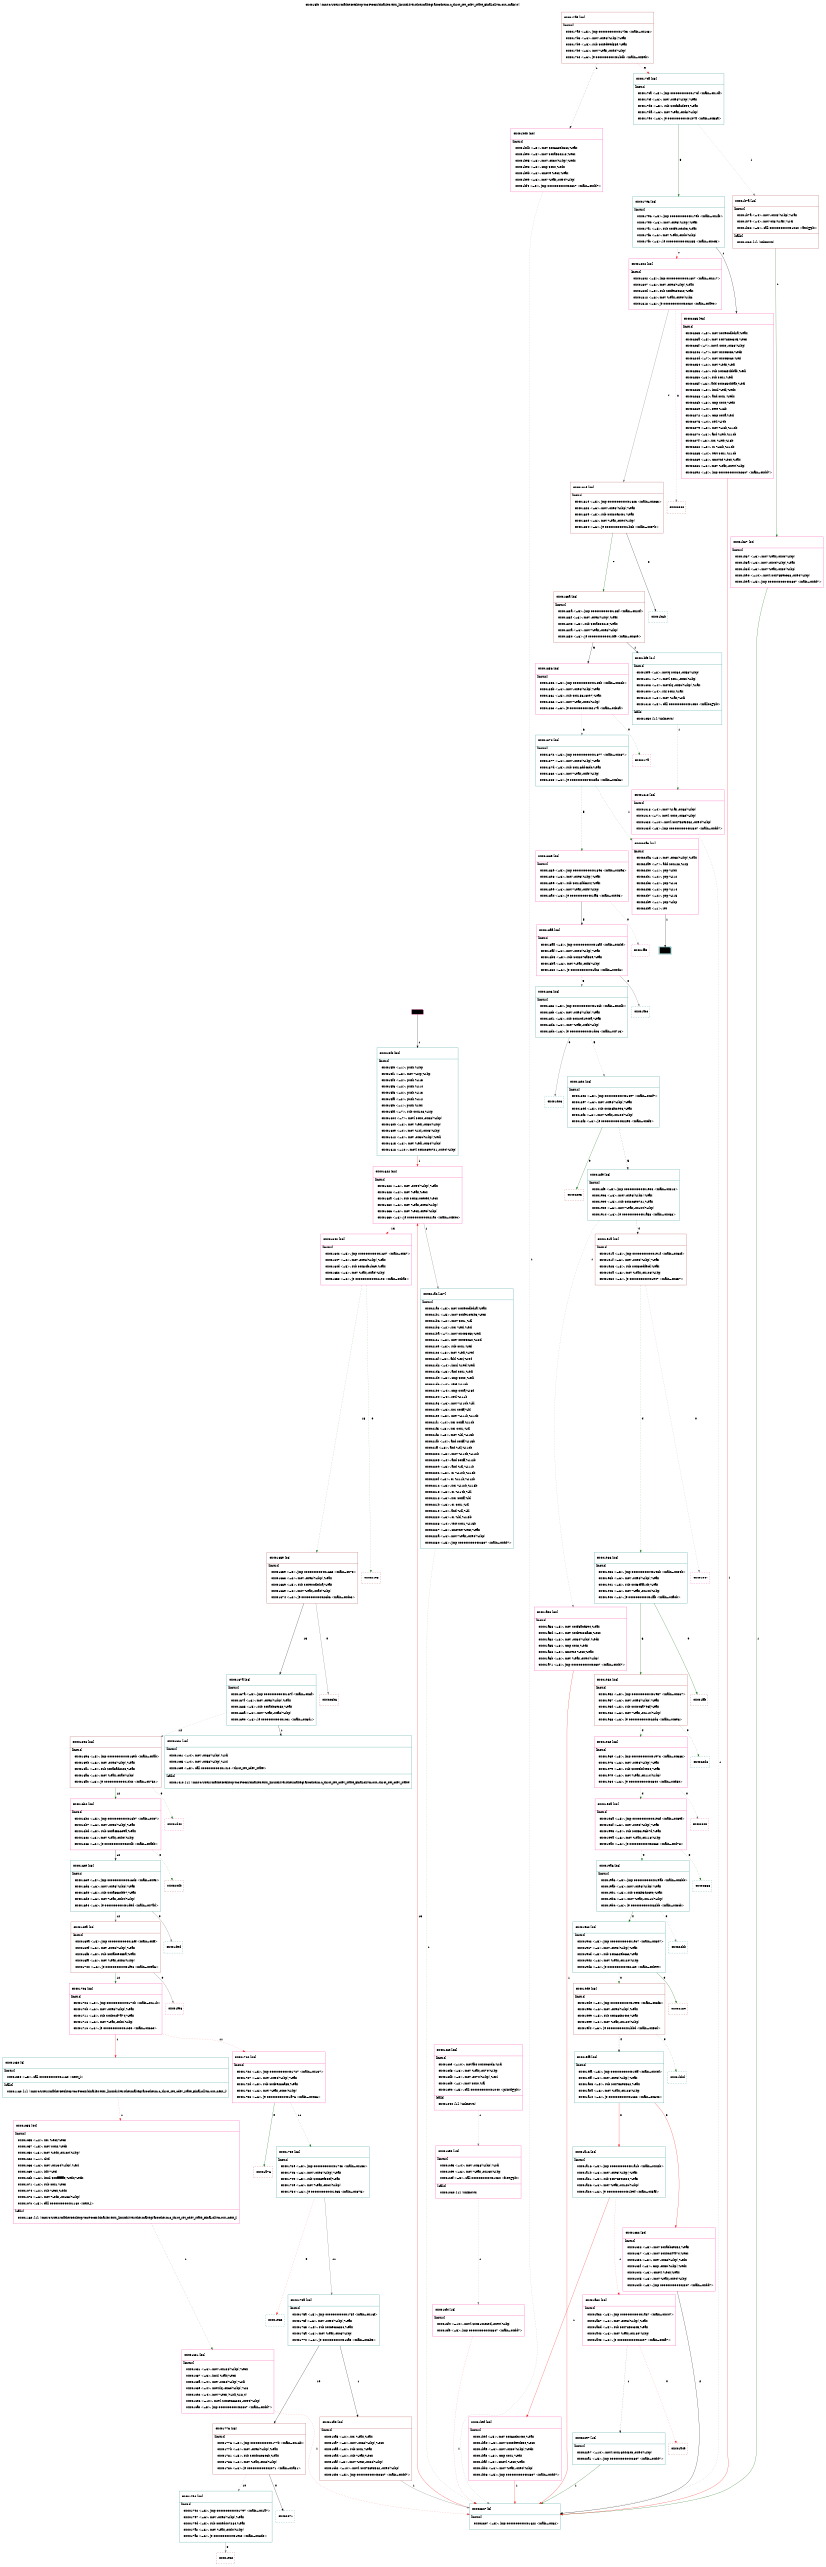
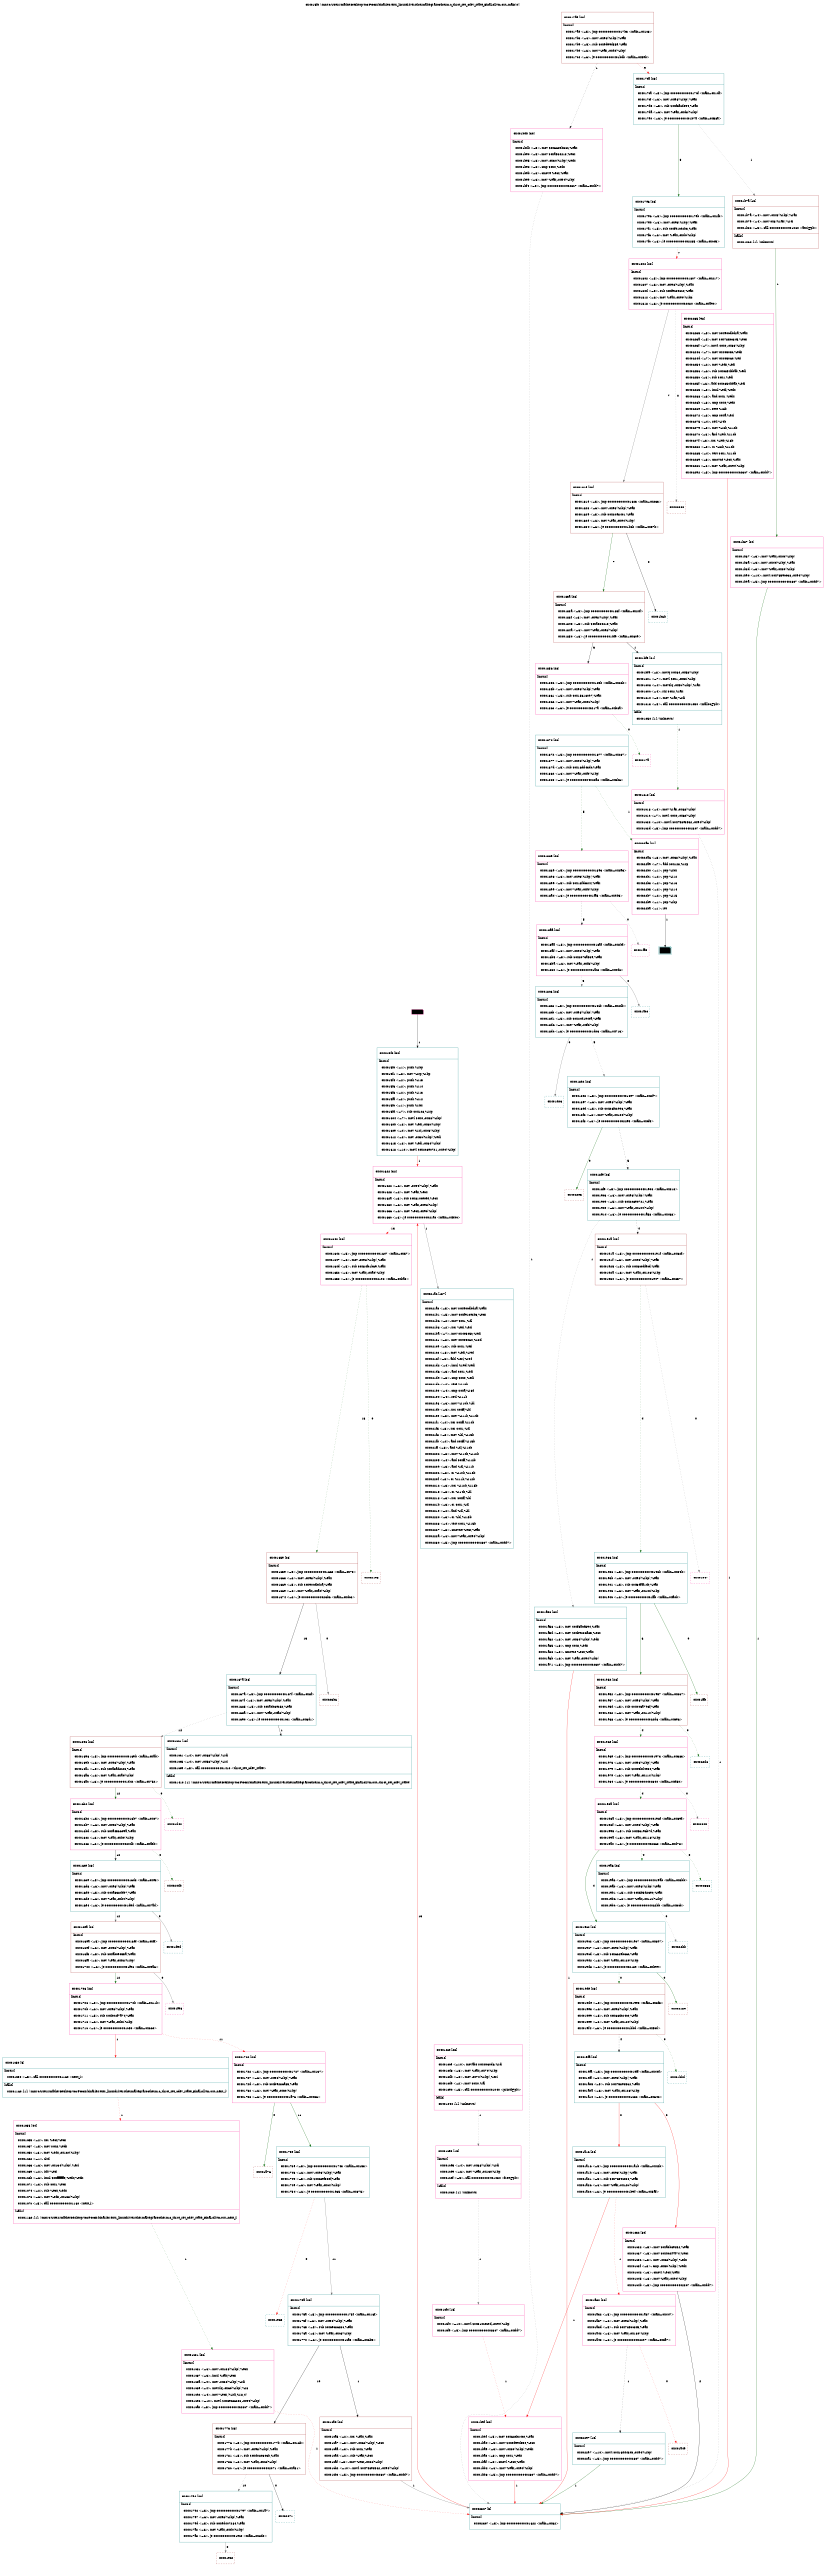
(731, 278) -> none
(582, 724) -> none
(582, 912) -> (582, 912)
(580, 1639) -> (580, 1639)
(631, 1916) -> (585, 1884)
(427, 2037) -> none
(300, 2124) -> (300, 2124)
(455, 2422) -> (494, 2376)
